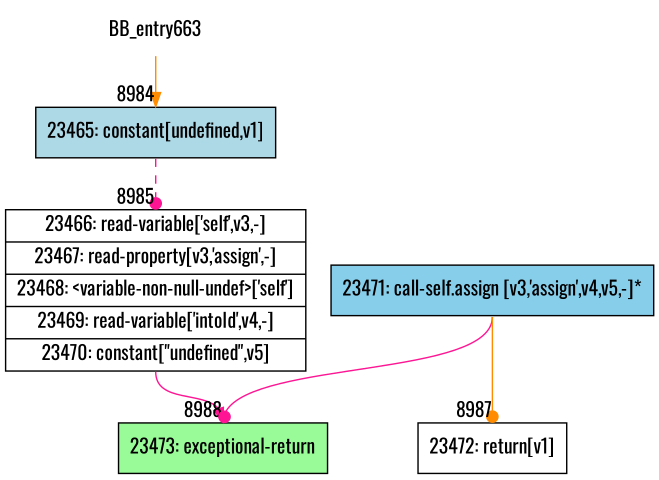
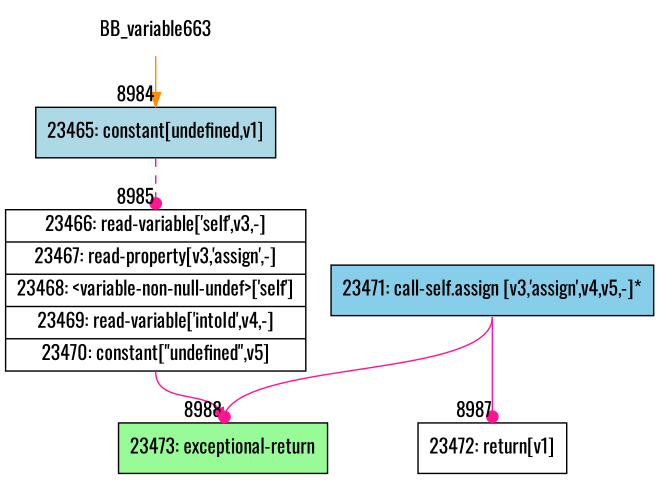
(156, 31) -> (156, 31)
(492, 364) -> (492, 364)
